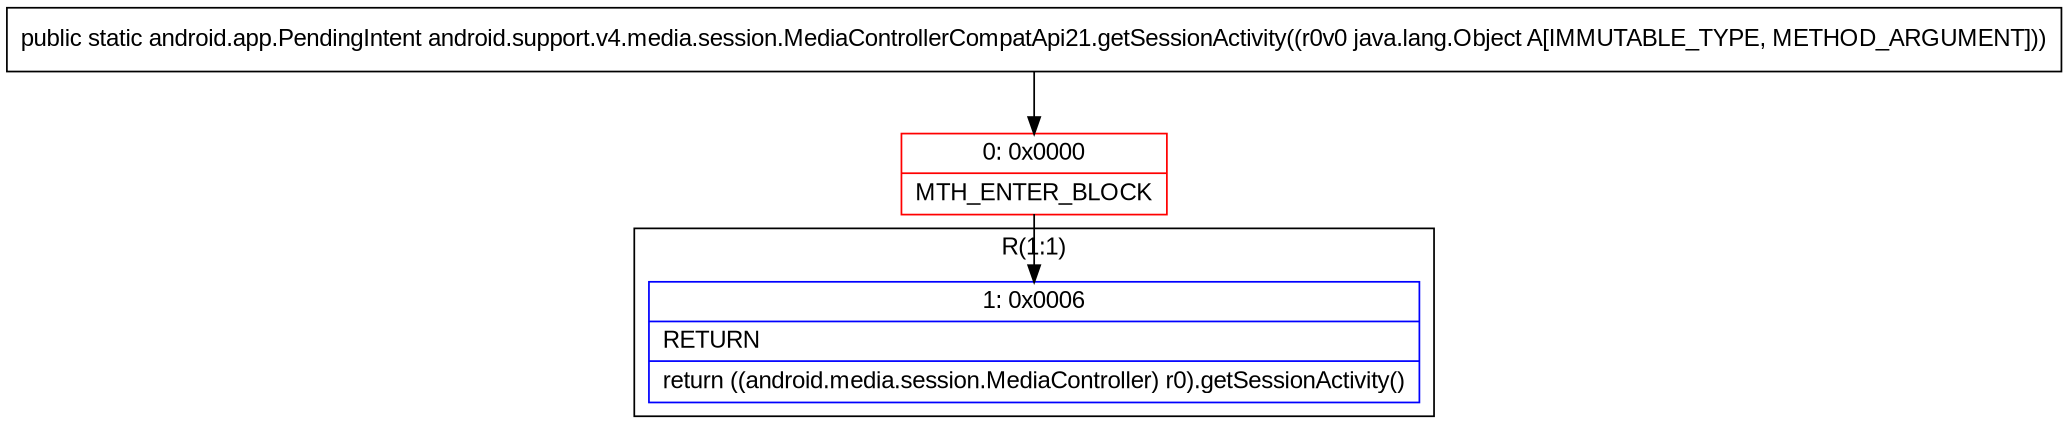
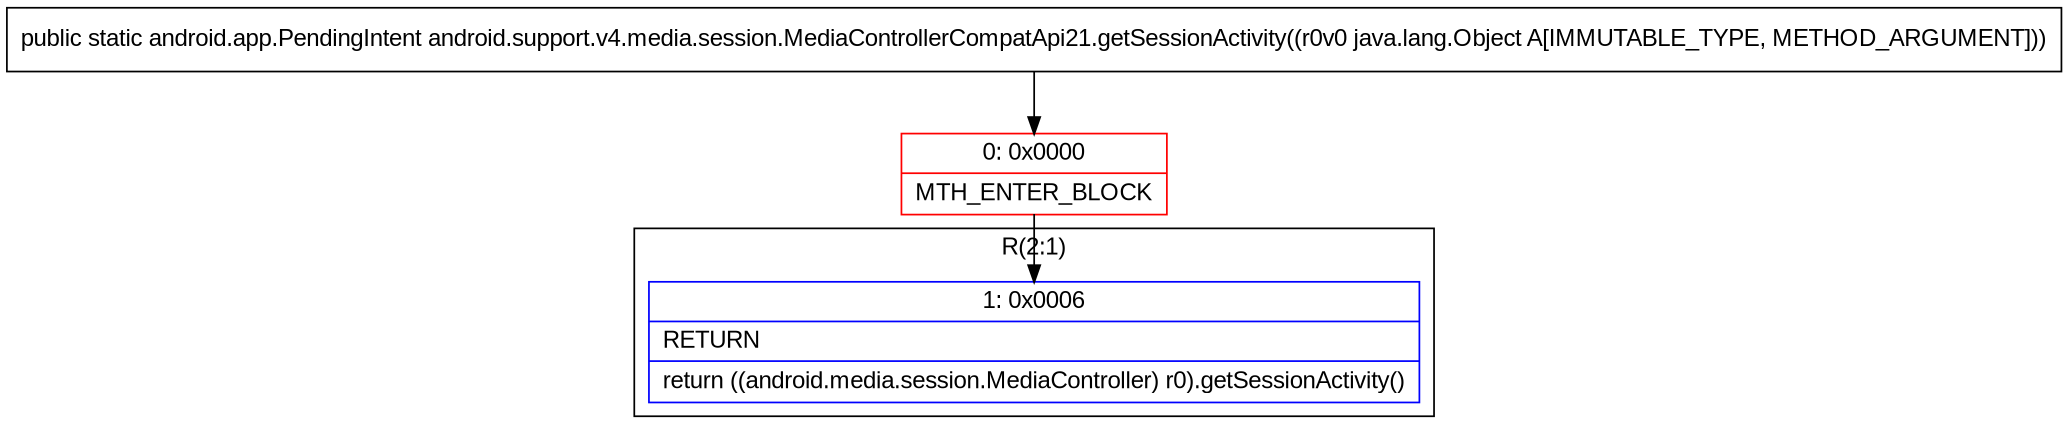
(1034, 248) -> (1034, 248)
